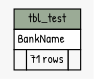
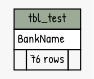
(47, 59) -> (47, 59)
